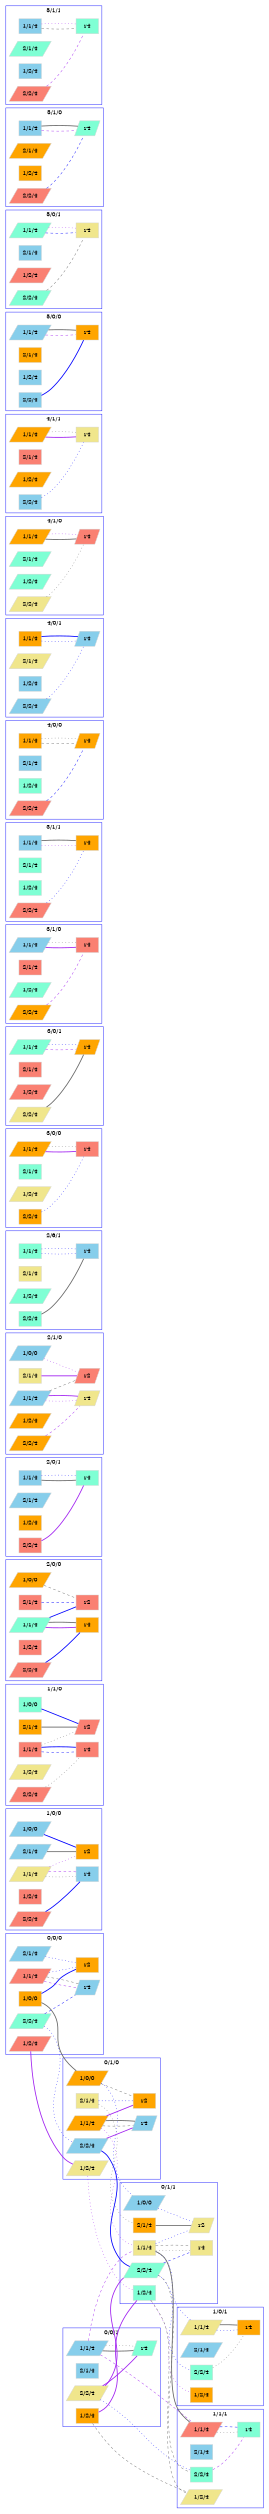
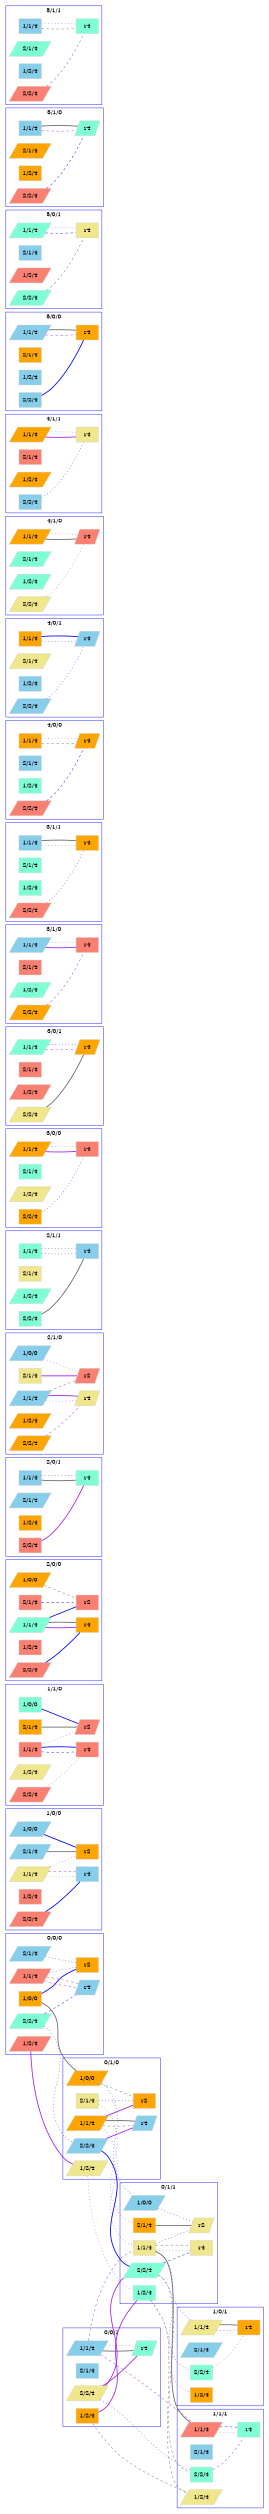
(54, 1236) -> (54, 1236)
